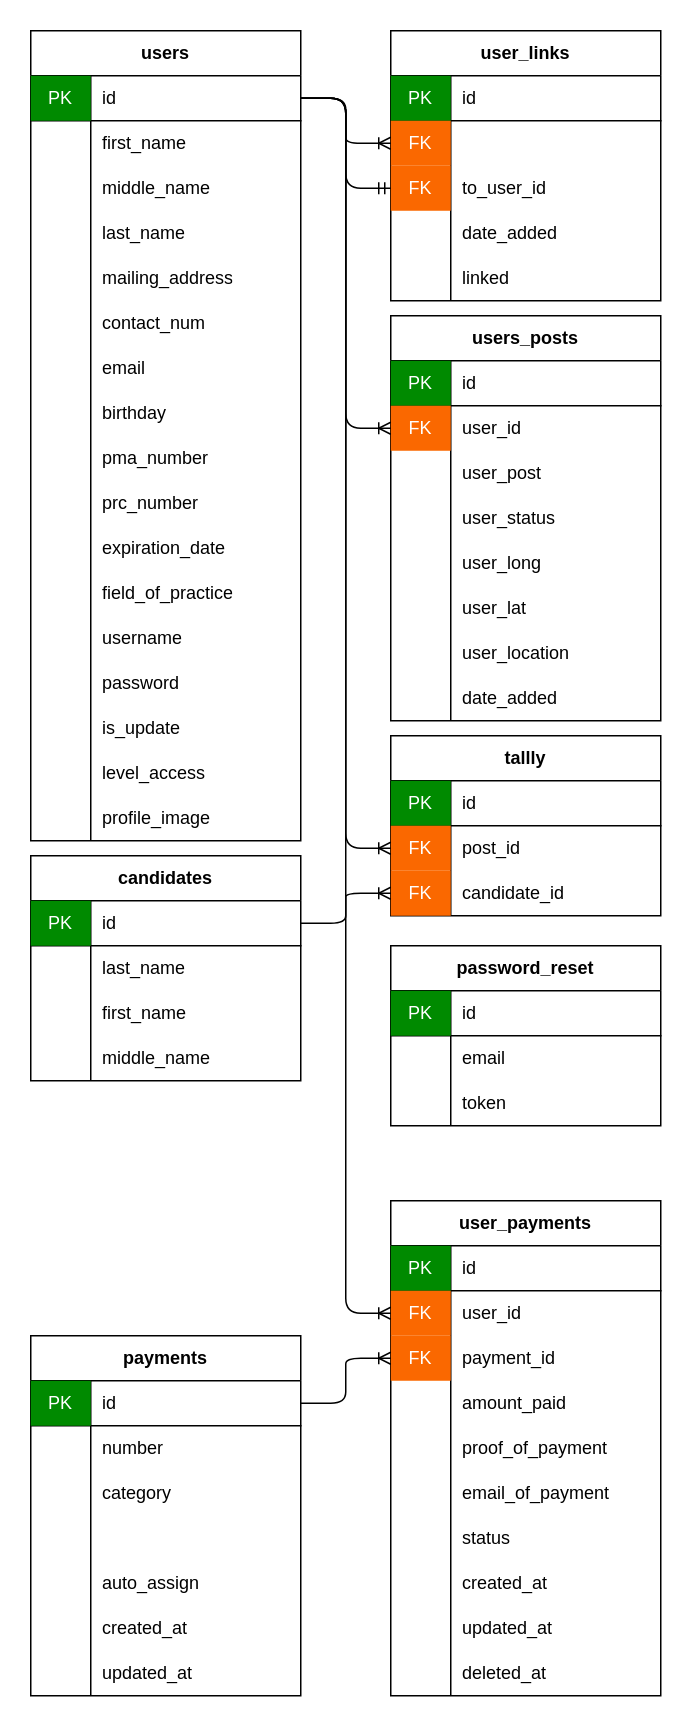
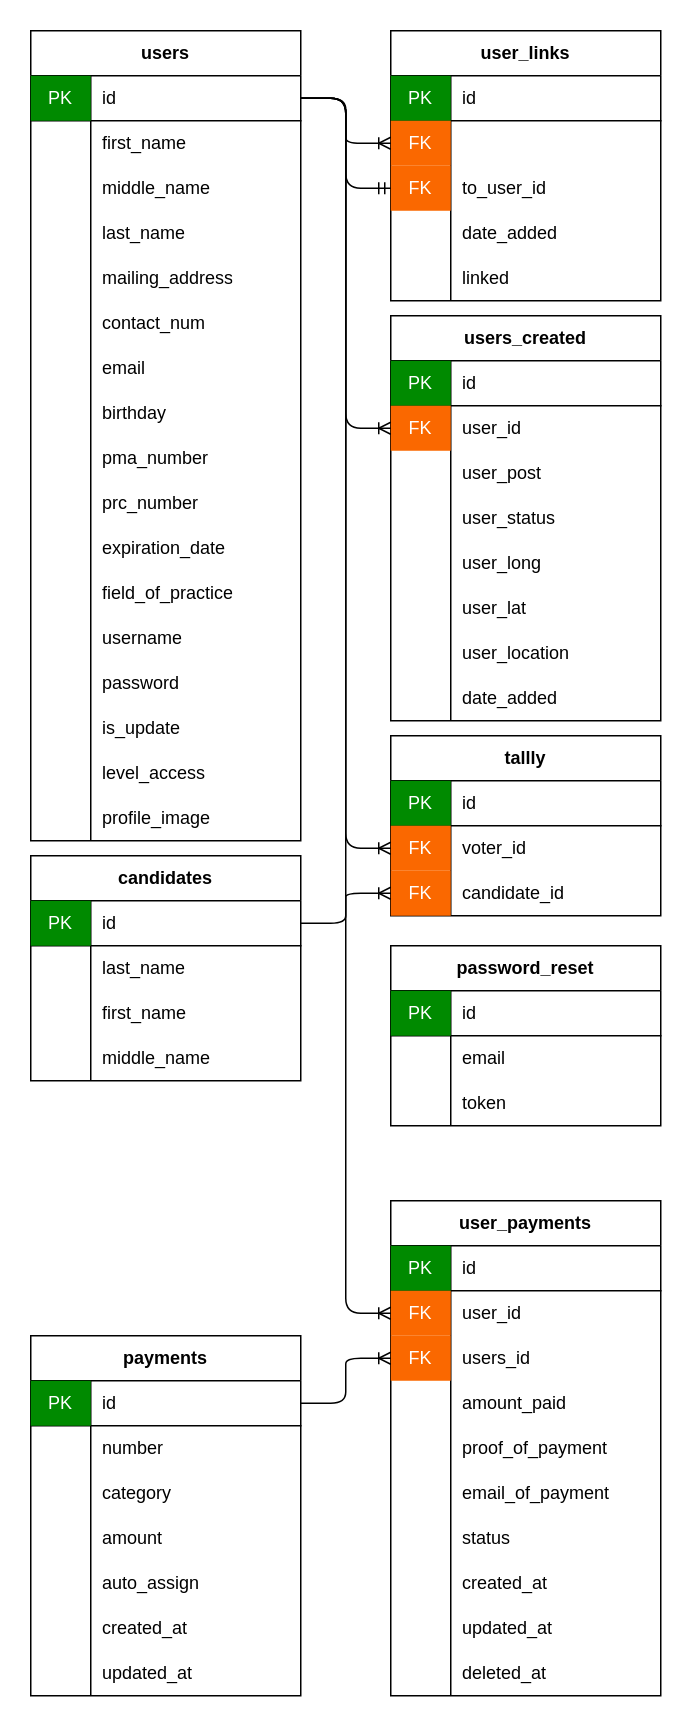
(526, 338) -> (526, 338)
(496, 848) -> (501, 848)
(511, 1358) -> (501, 1358)
none -> (196, 1538)
